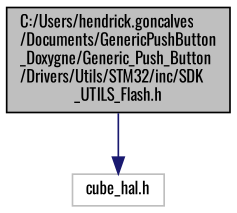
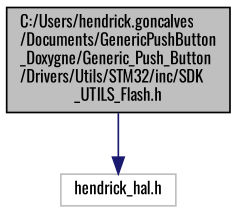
(118, 190) -> (118, 190)
